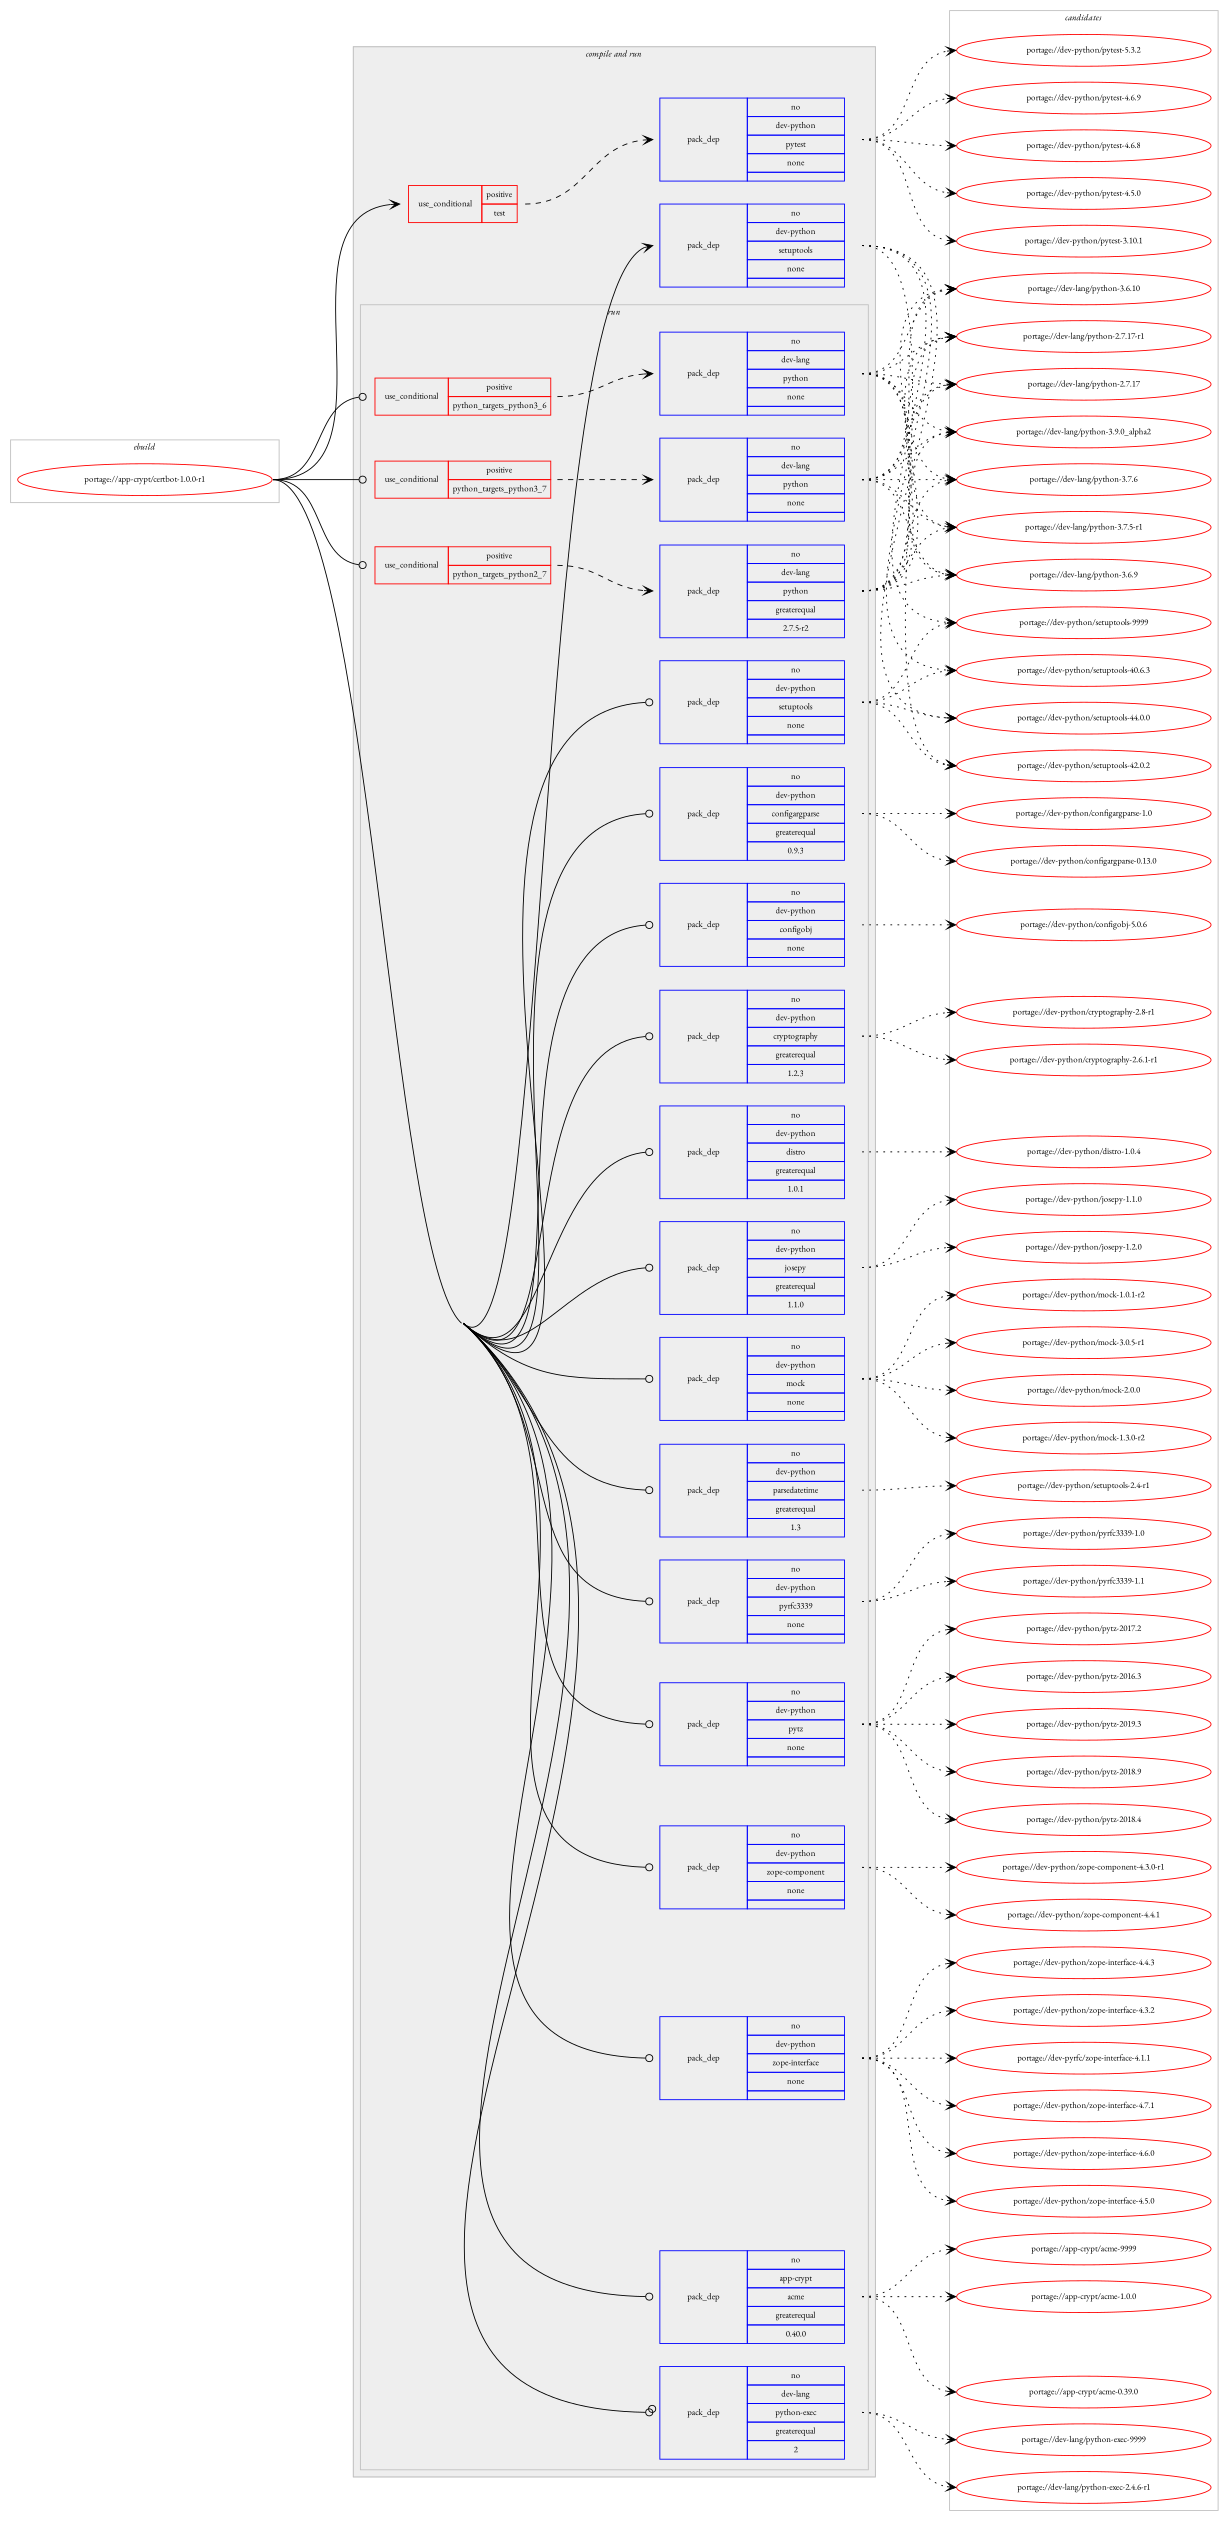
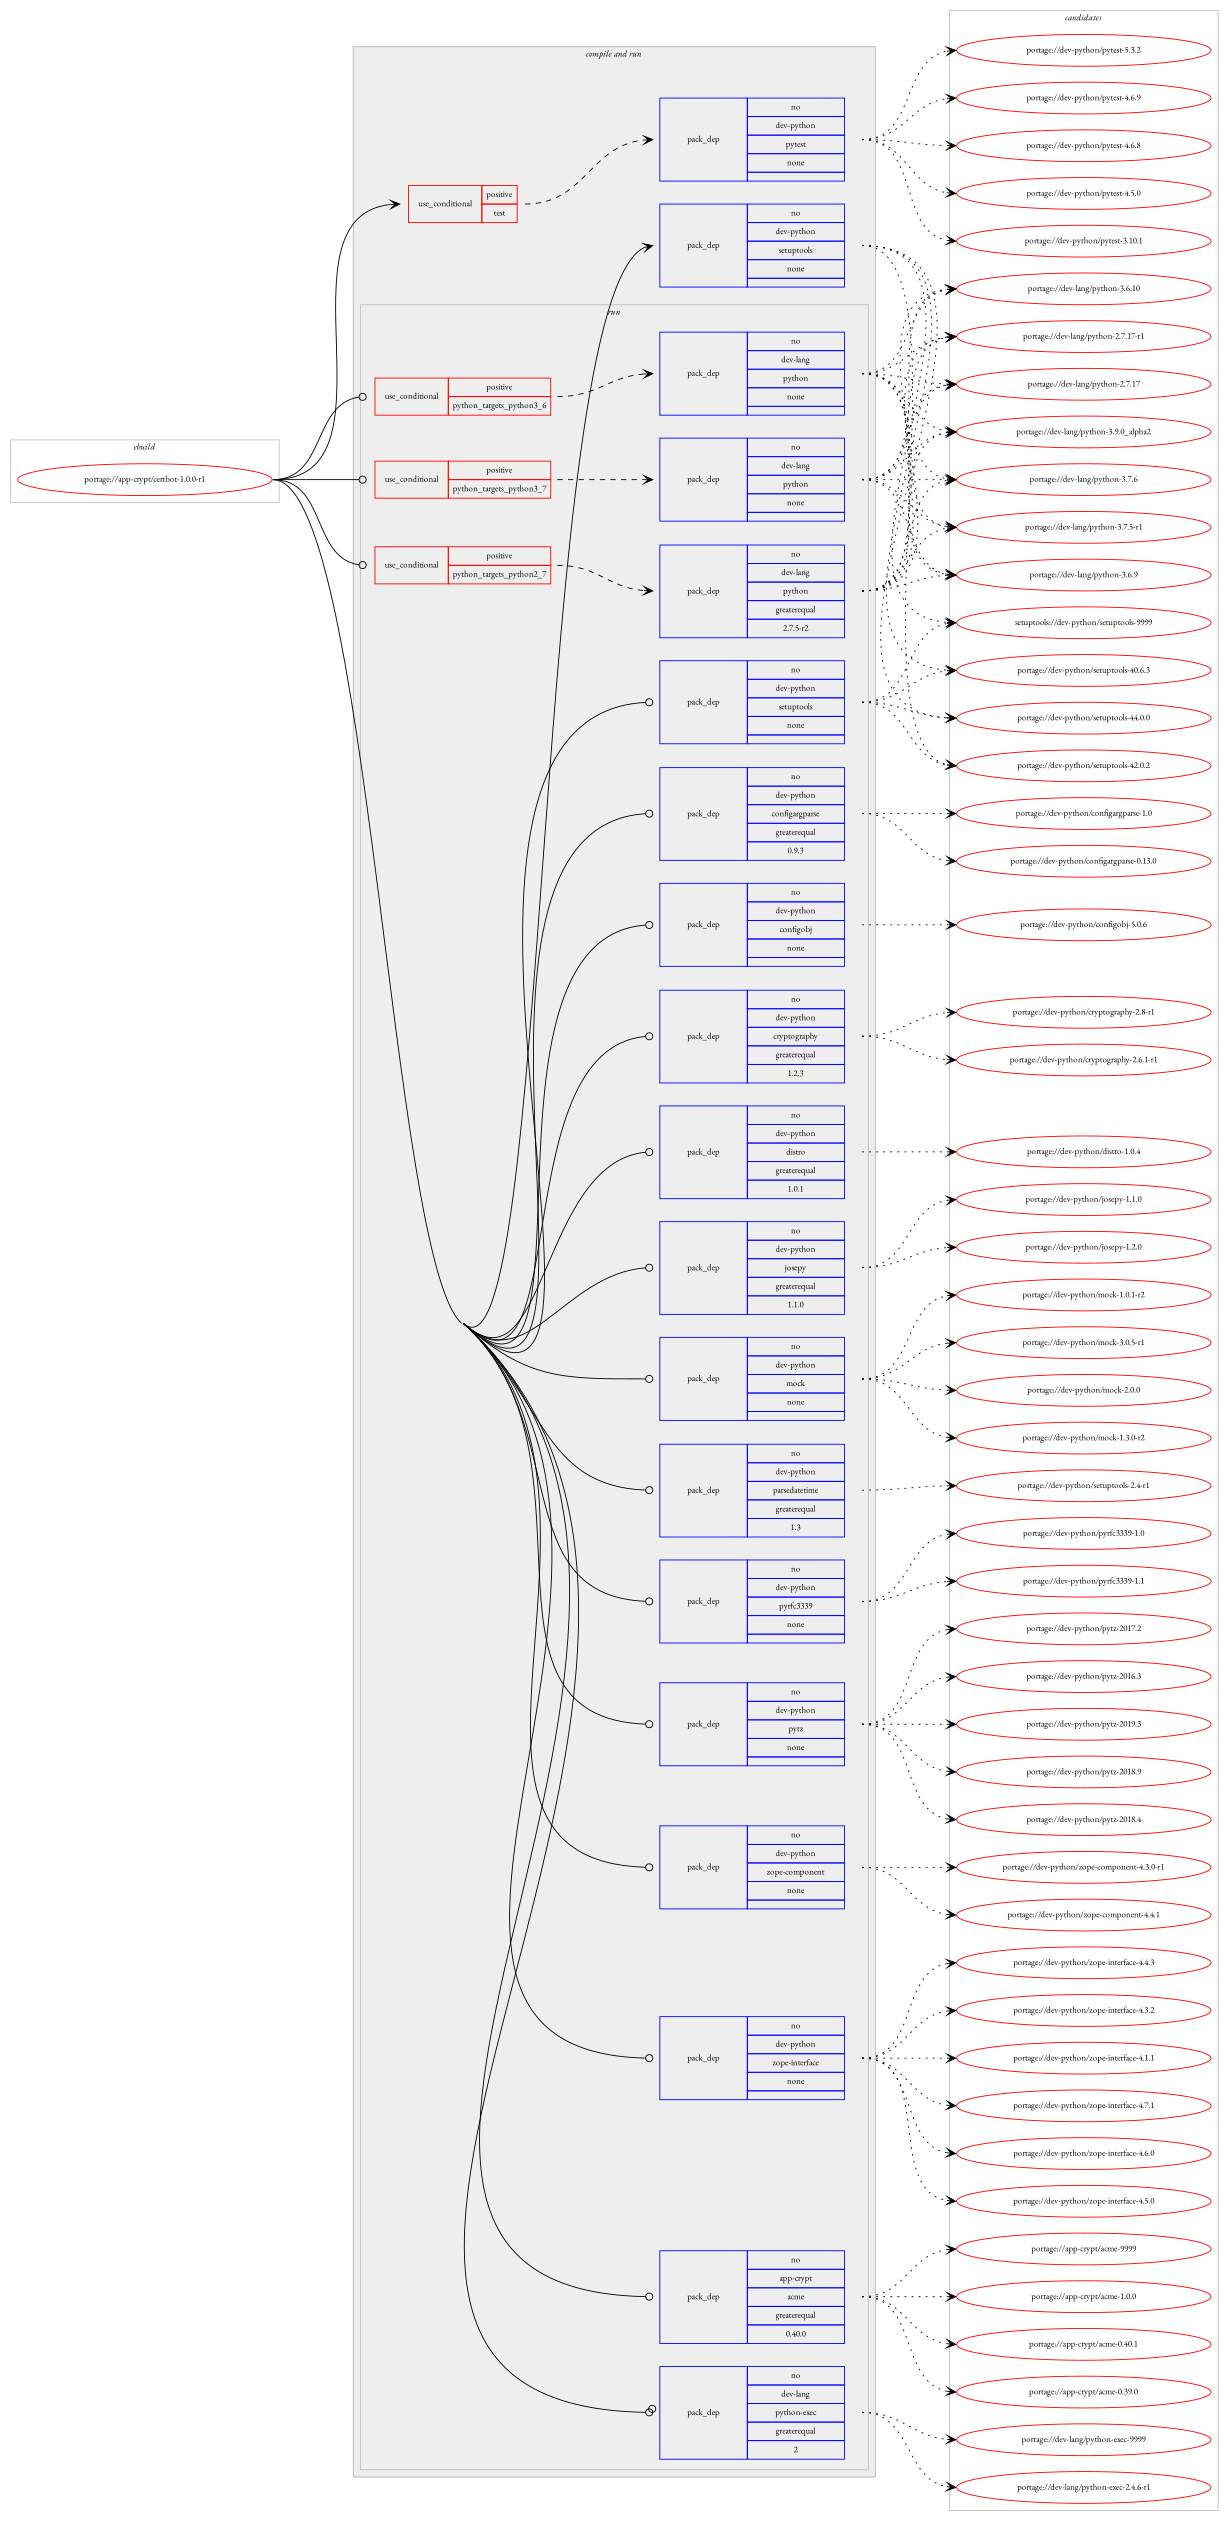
(1084, 623) -> (1084, 623)
(1084, 2058) -> (1084, 2058)
none -> (1084, 2344)
